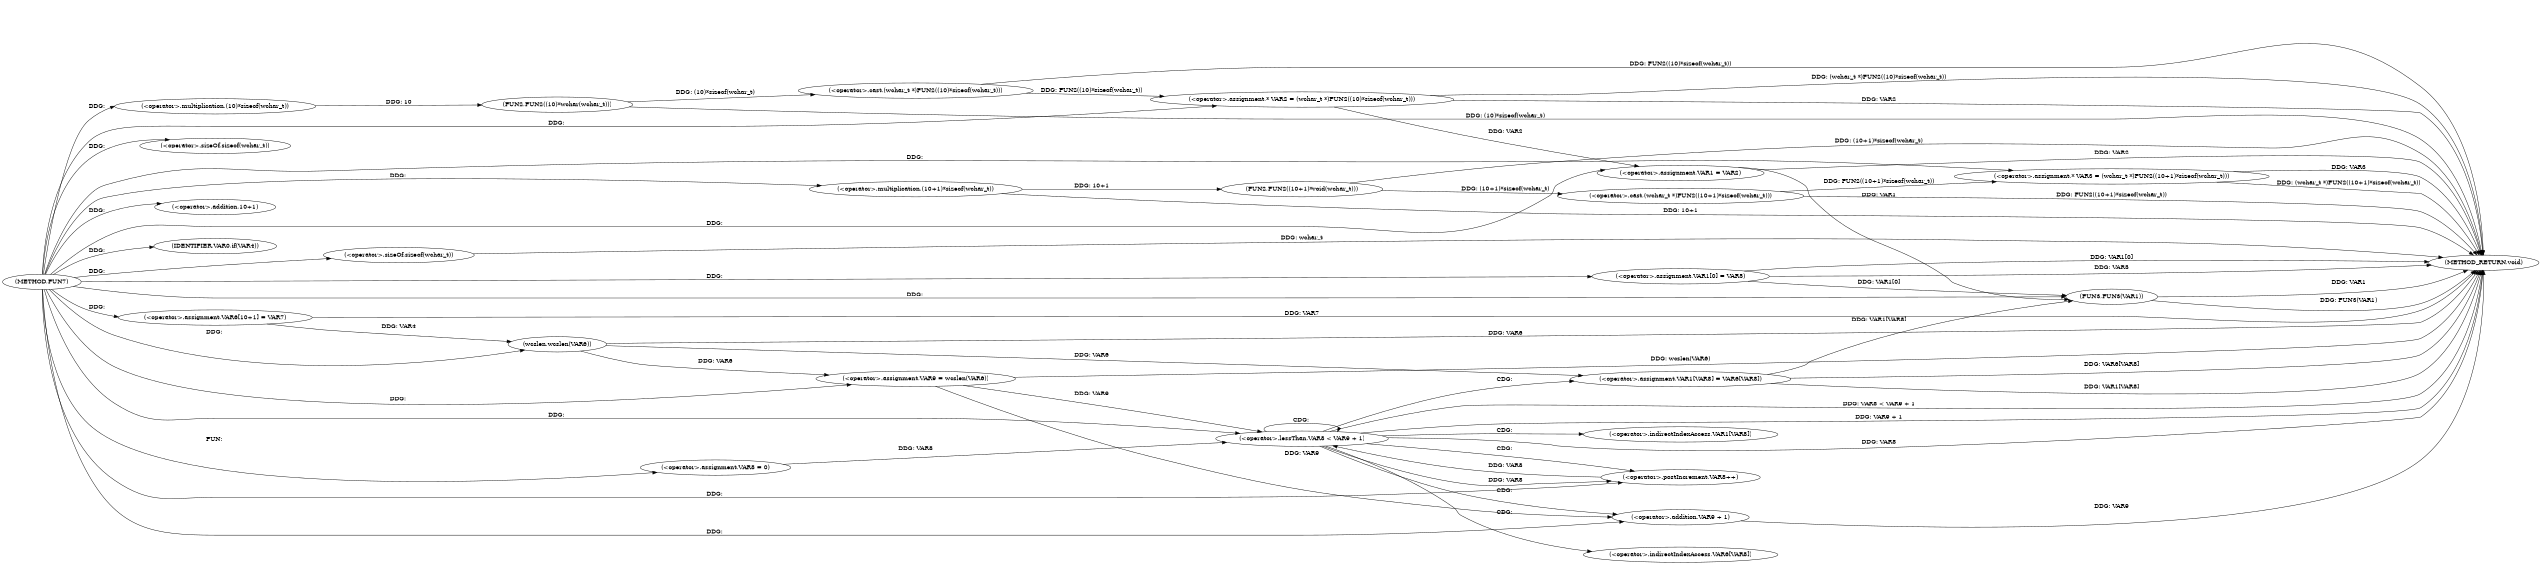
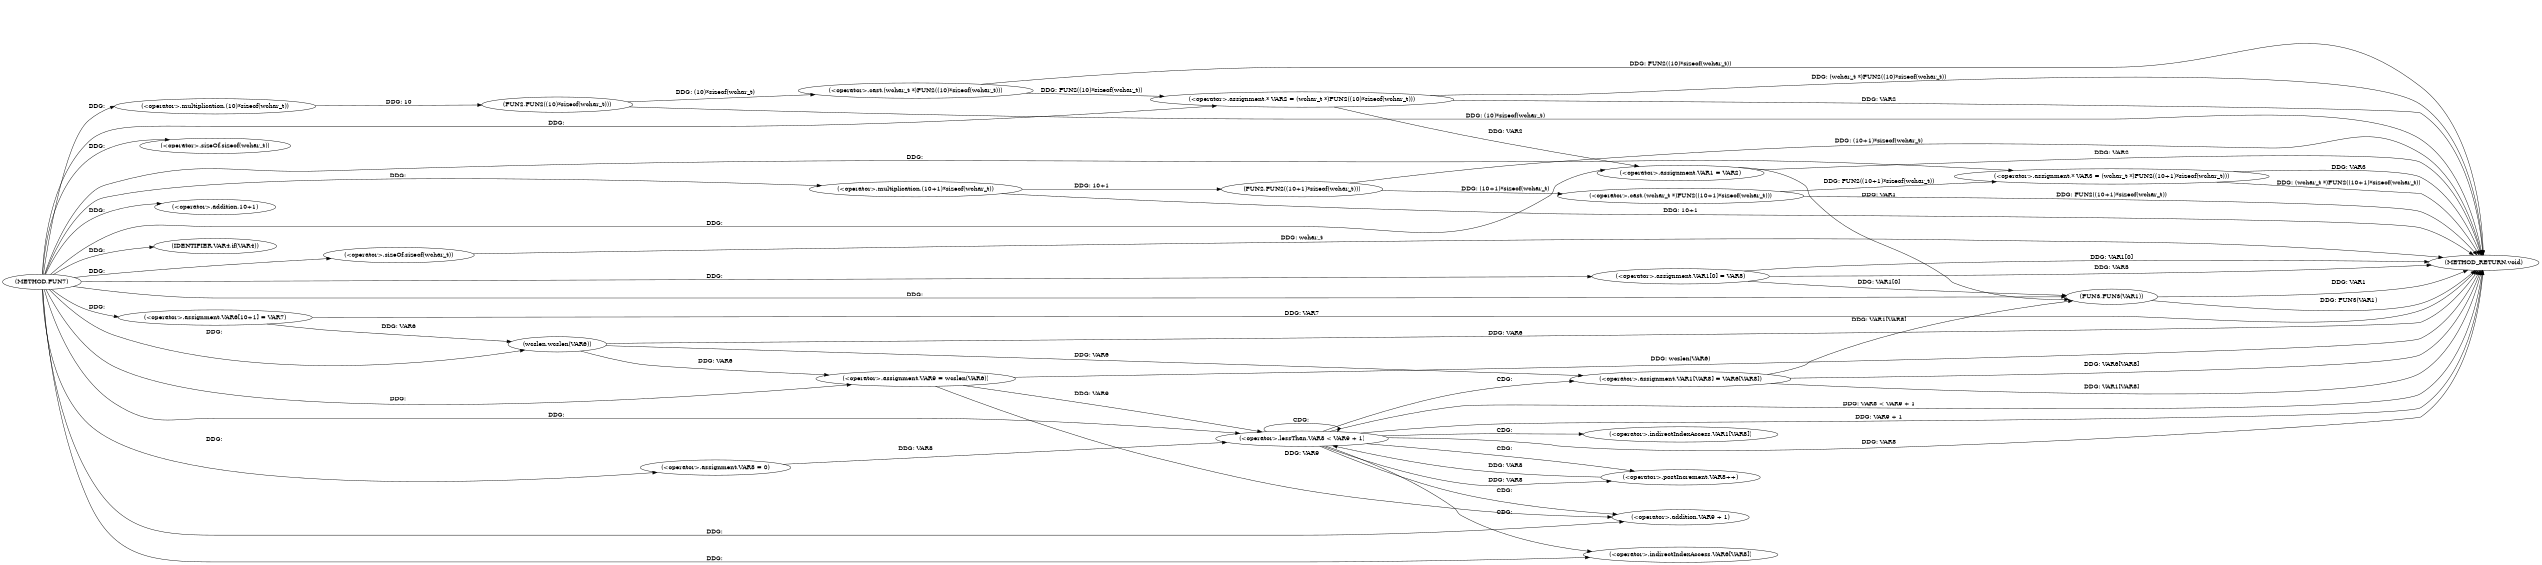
(557, 105) -> (557, 105)
(1302, 189) -> (1302, 189)
(215, 246) -> (215, 246)
(399, 327) -> (399, 327)
(215, 439) -> (215, 439)
(759, 497) -> (716, 562)
(2186, 519) -> none
